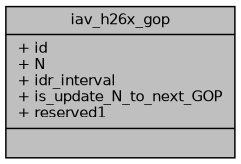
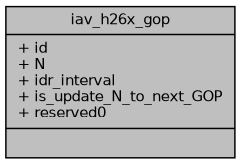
(62, 113) -> (62, 113)
